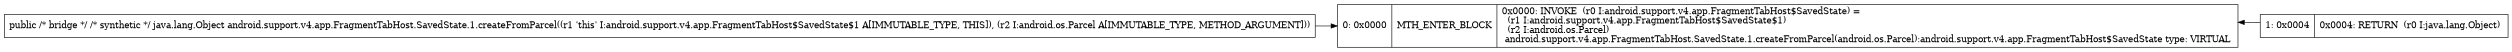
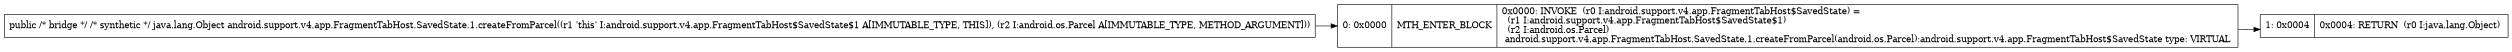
(2252, 22) -> (2246, 30)
